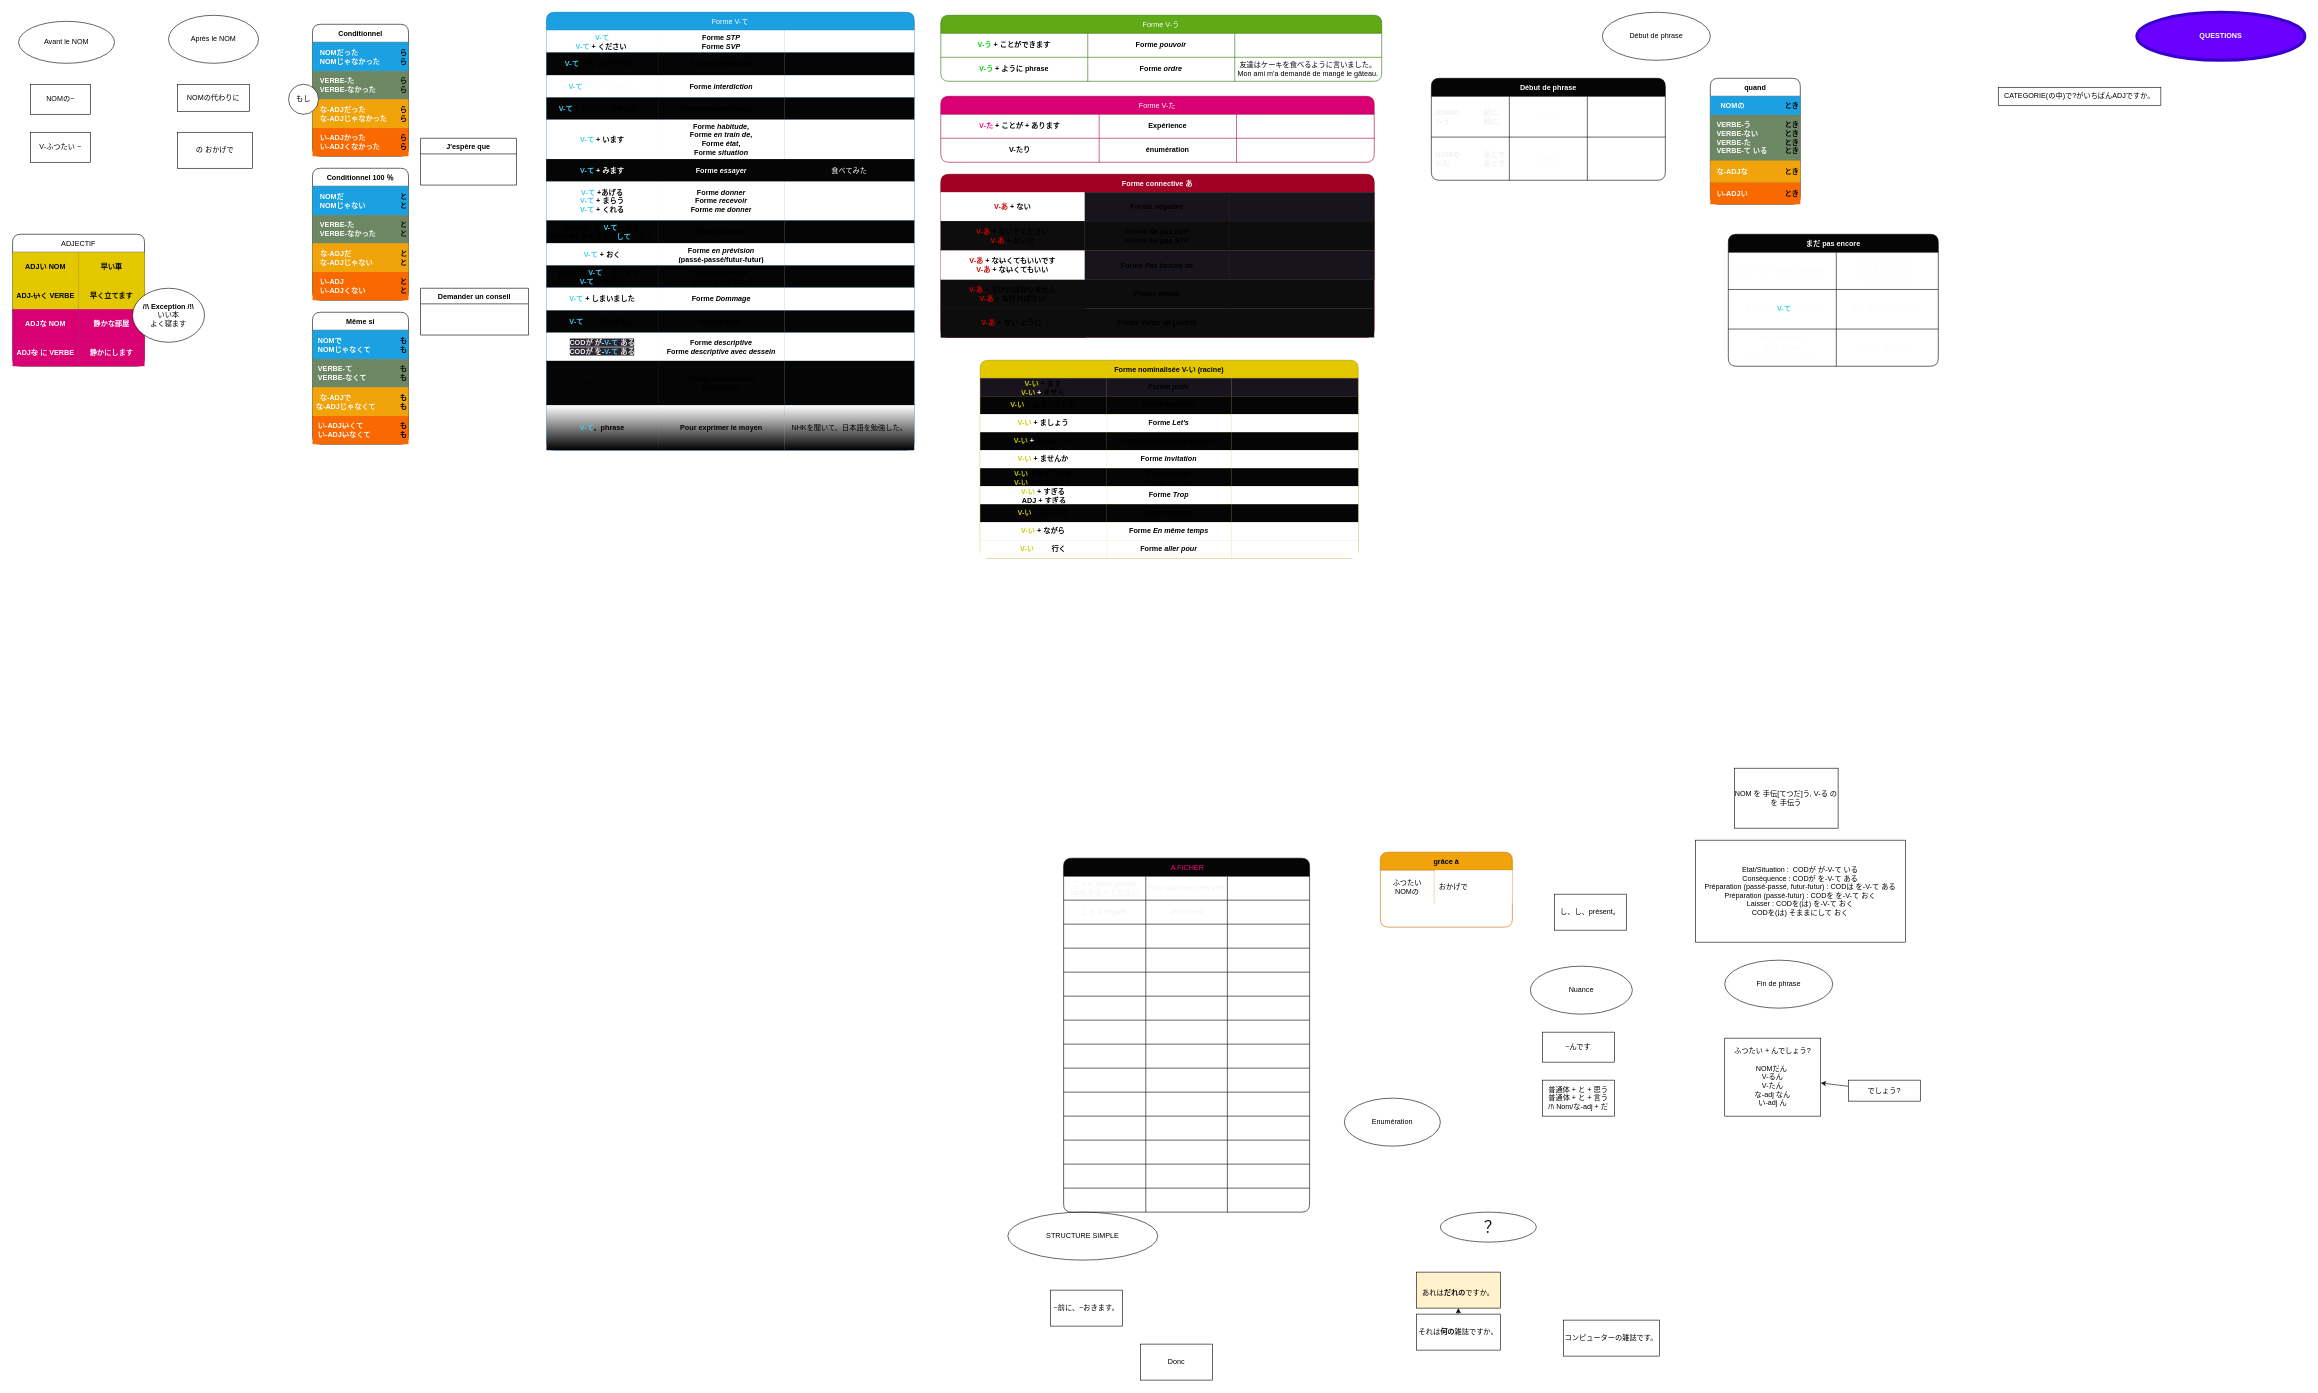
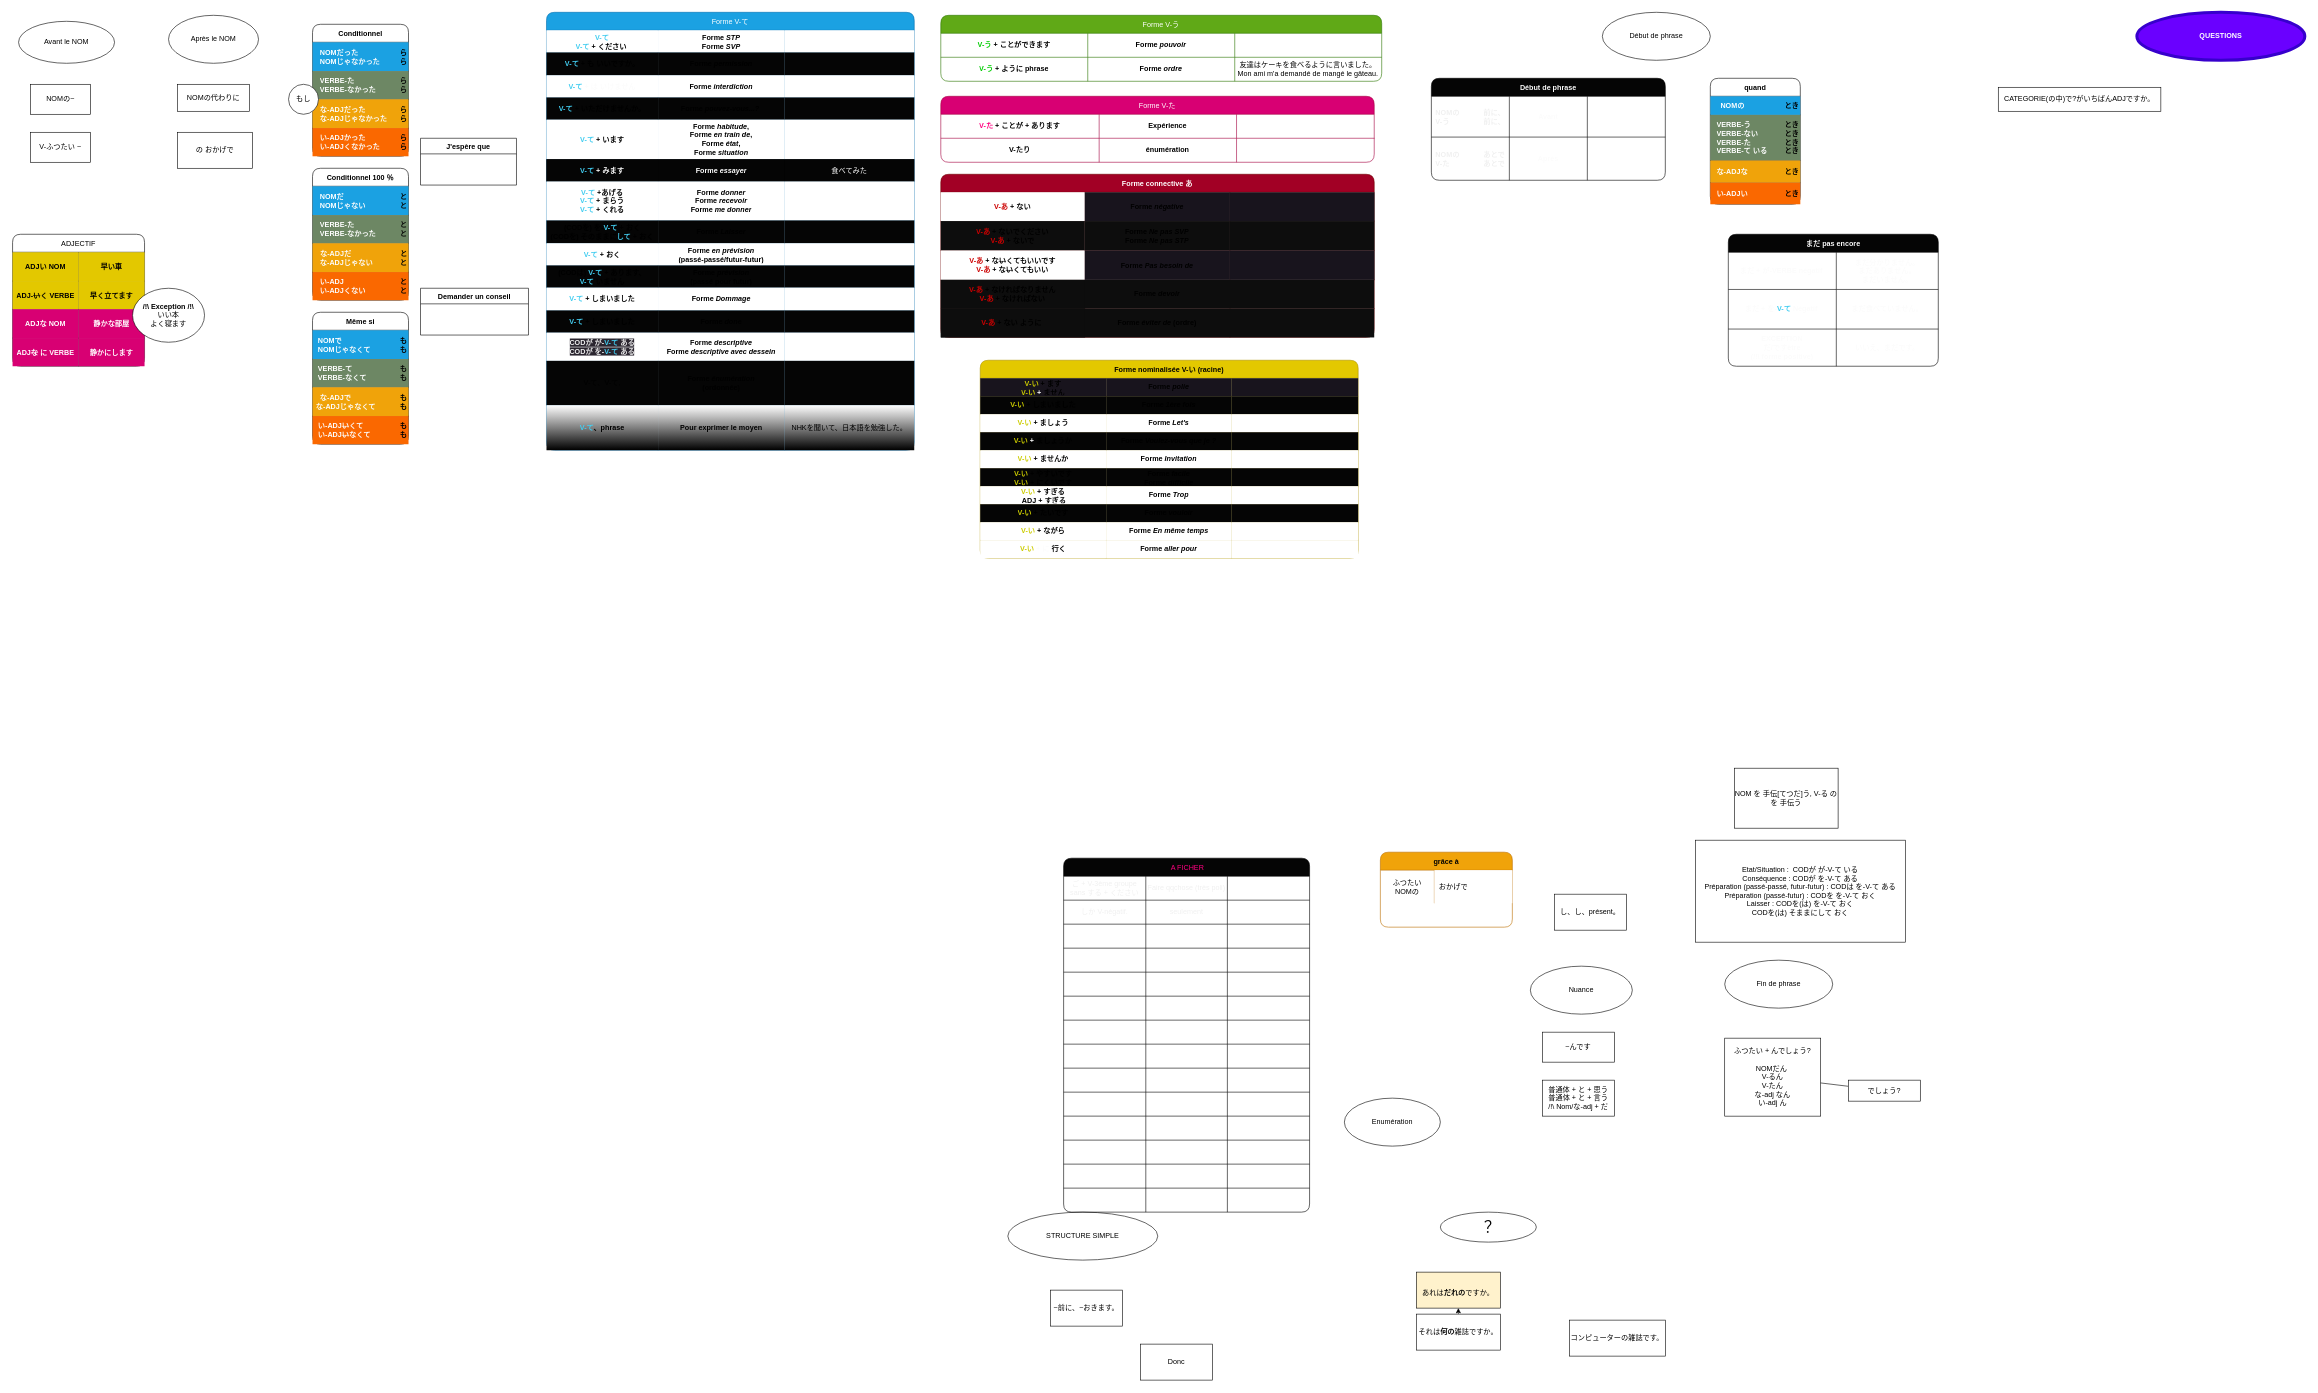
(2080, 96) -> (2080, 99)
(1826, 1084) -> (1824, 1083)
(1611, 1338) -> (1617, 1338)
